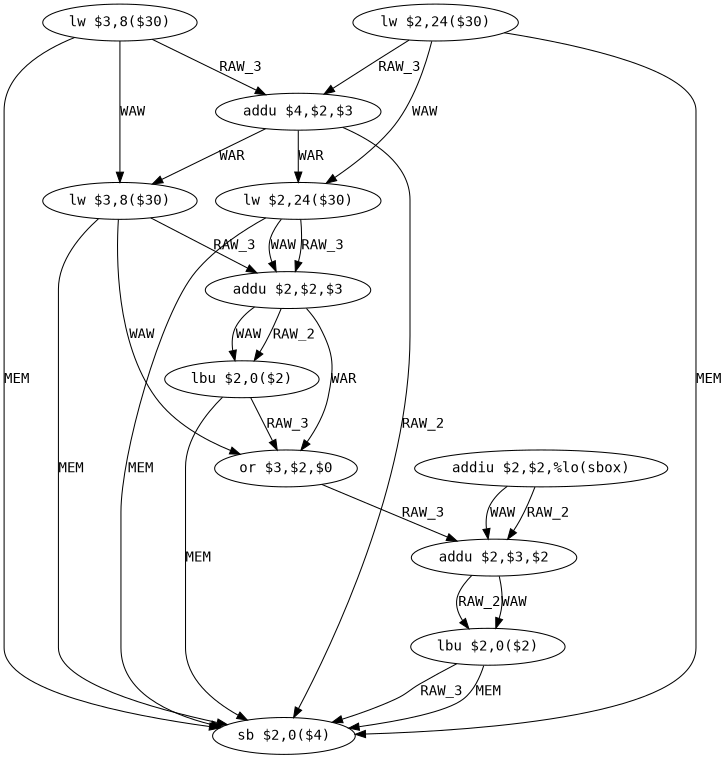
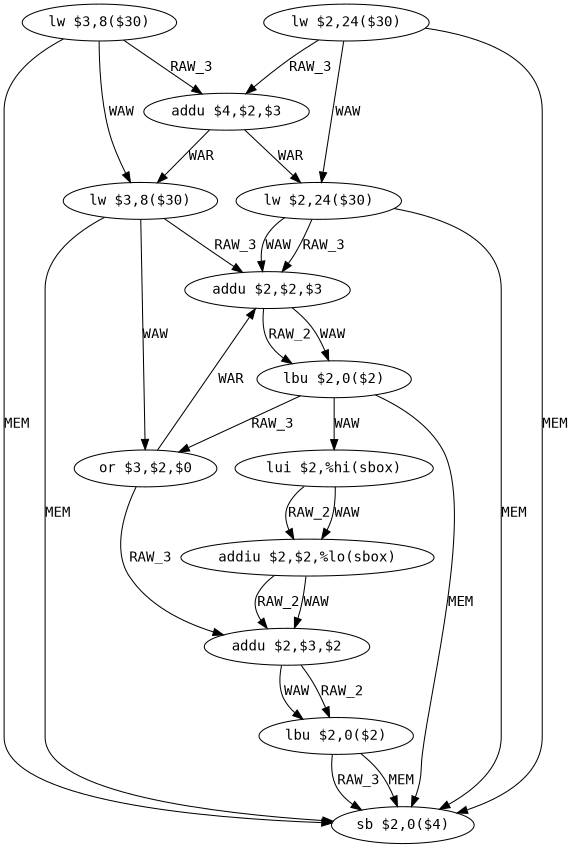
(332, 374) -> (203, 384)
(403, 411) -> none
none -> (334, 468)
